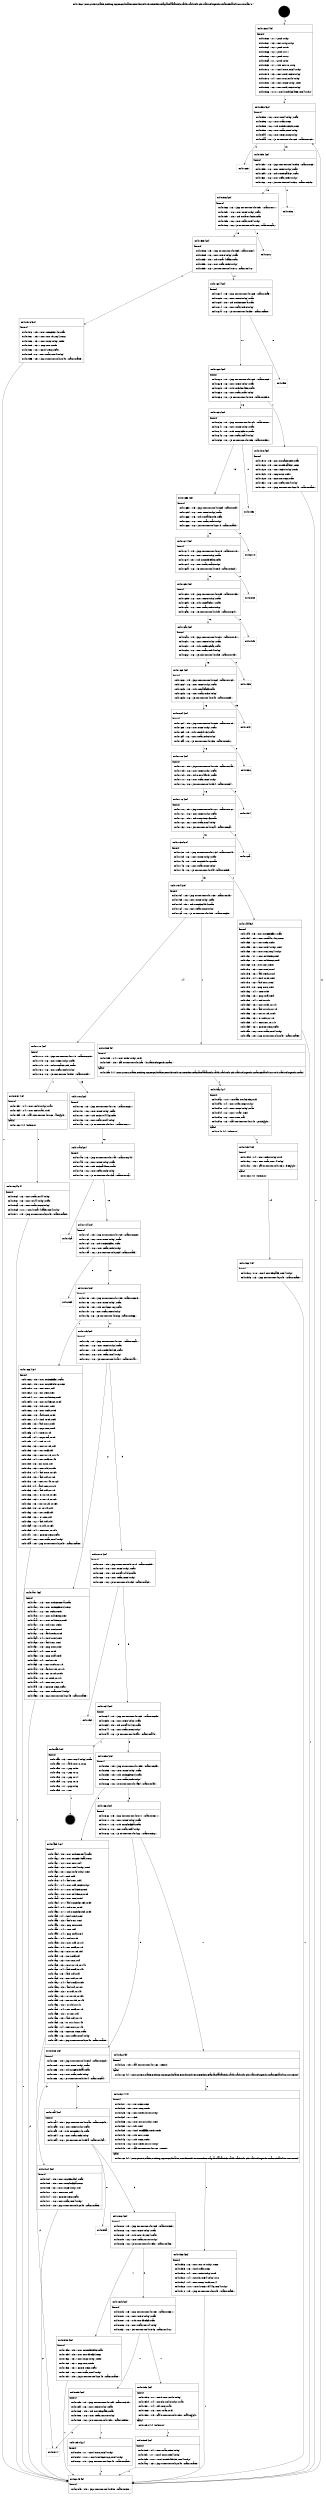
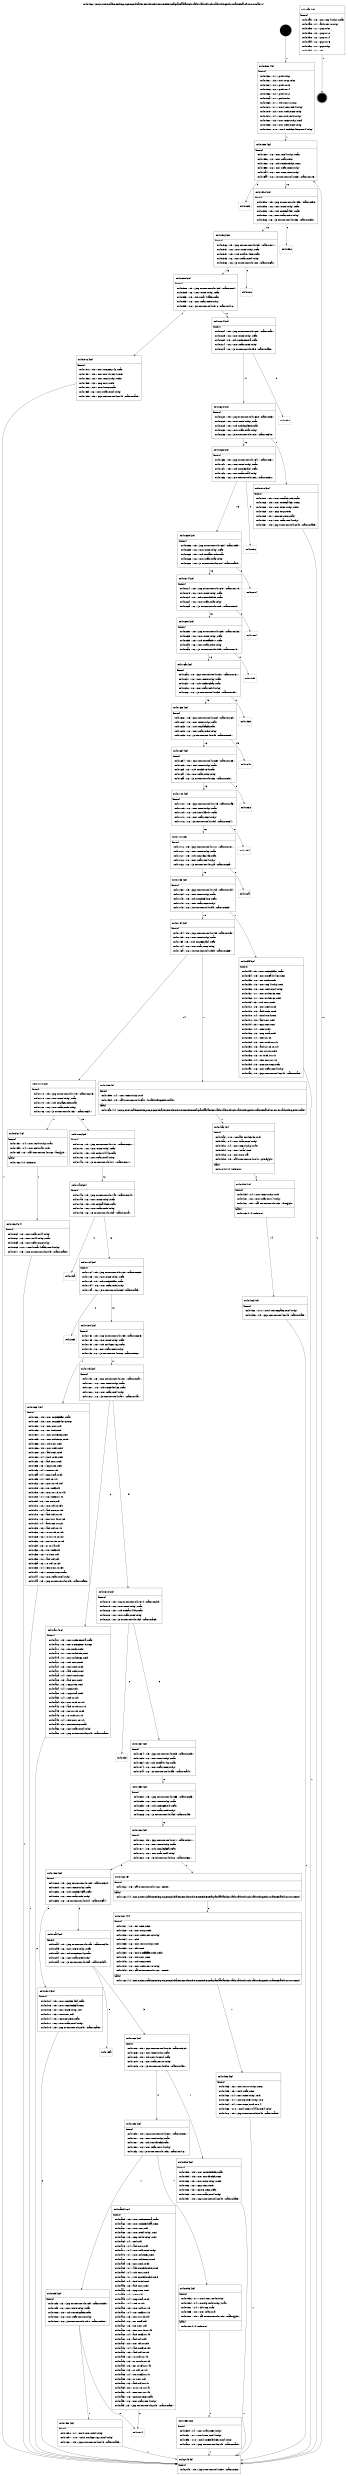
(99, 1742) -> none
(90, 1812) -> none
